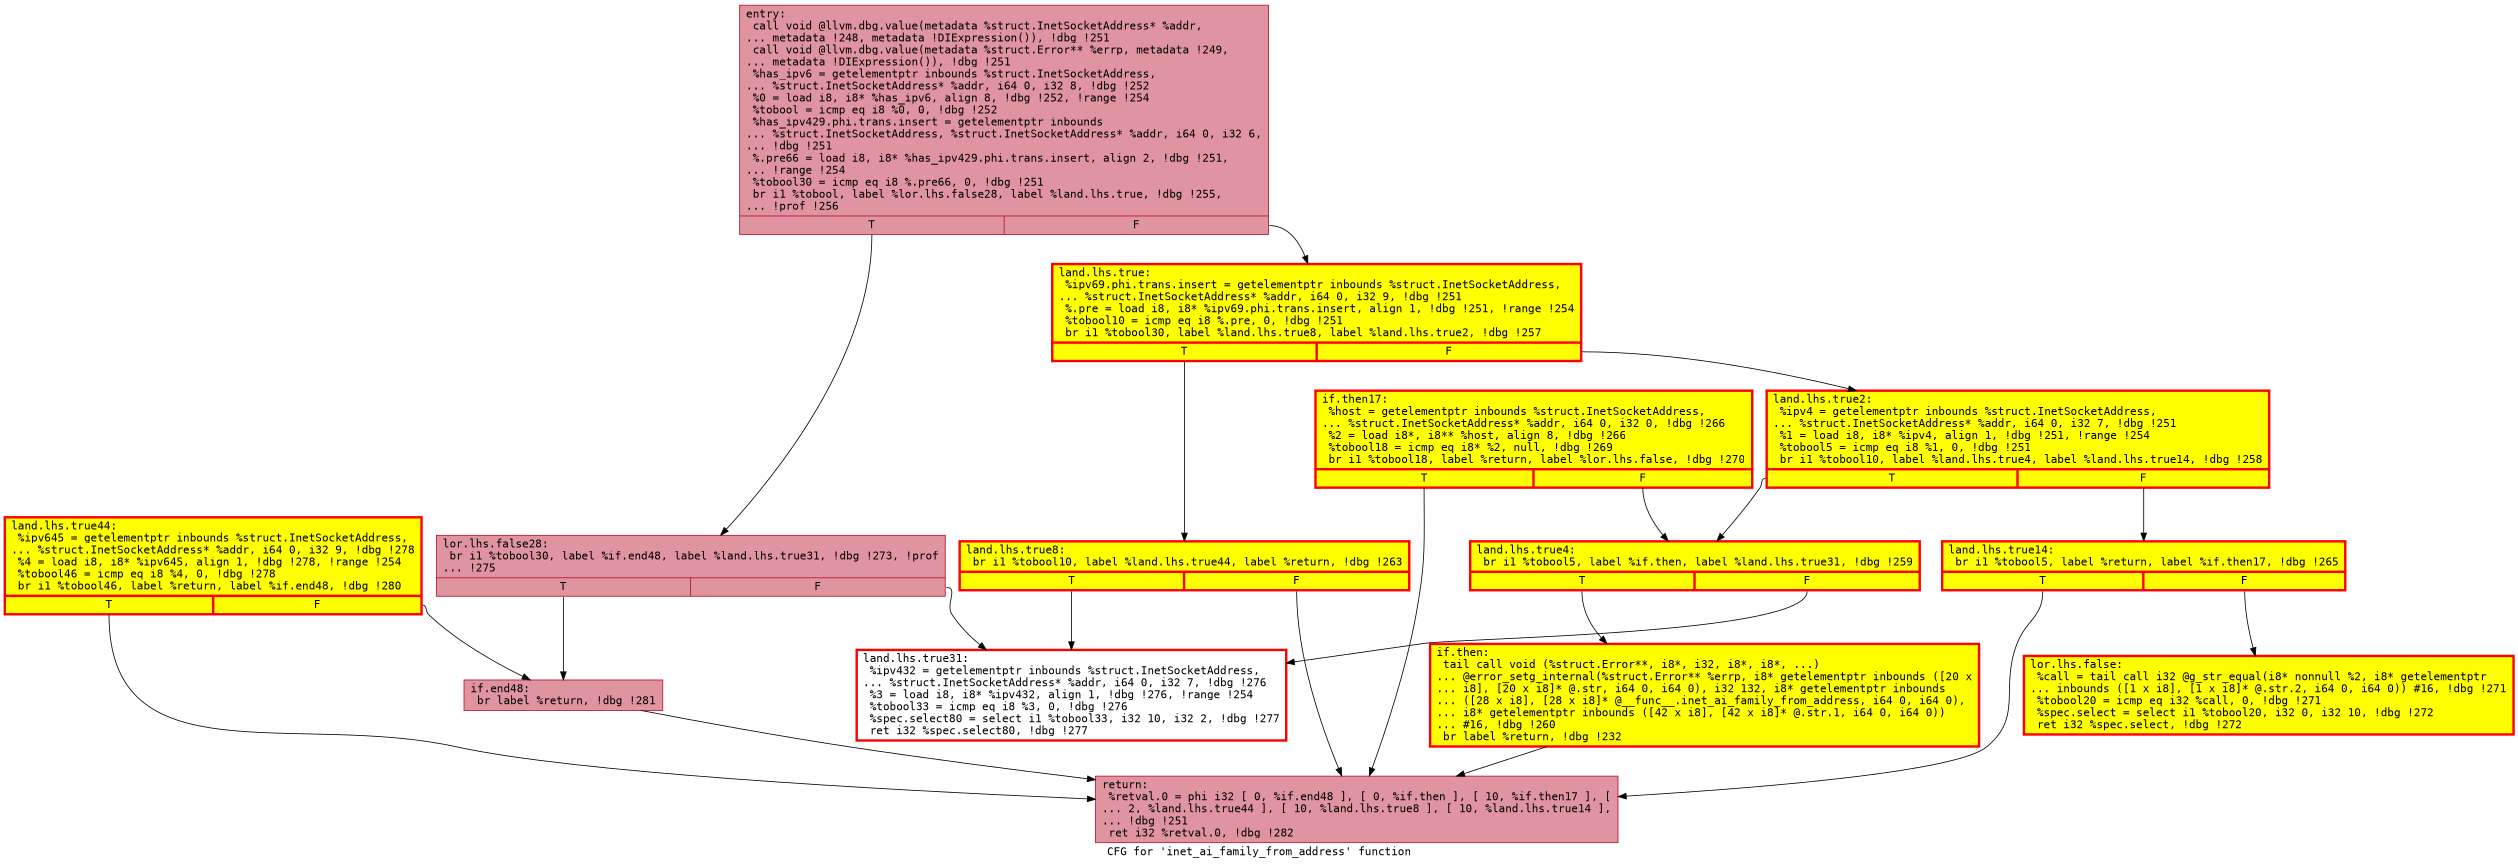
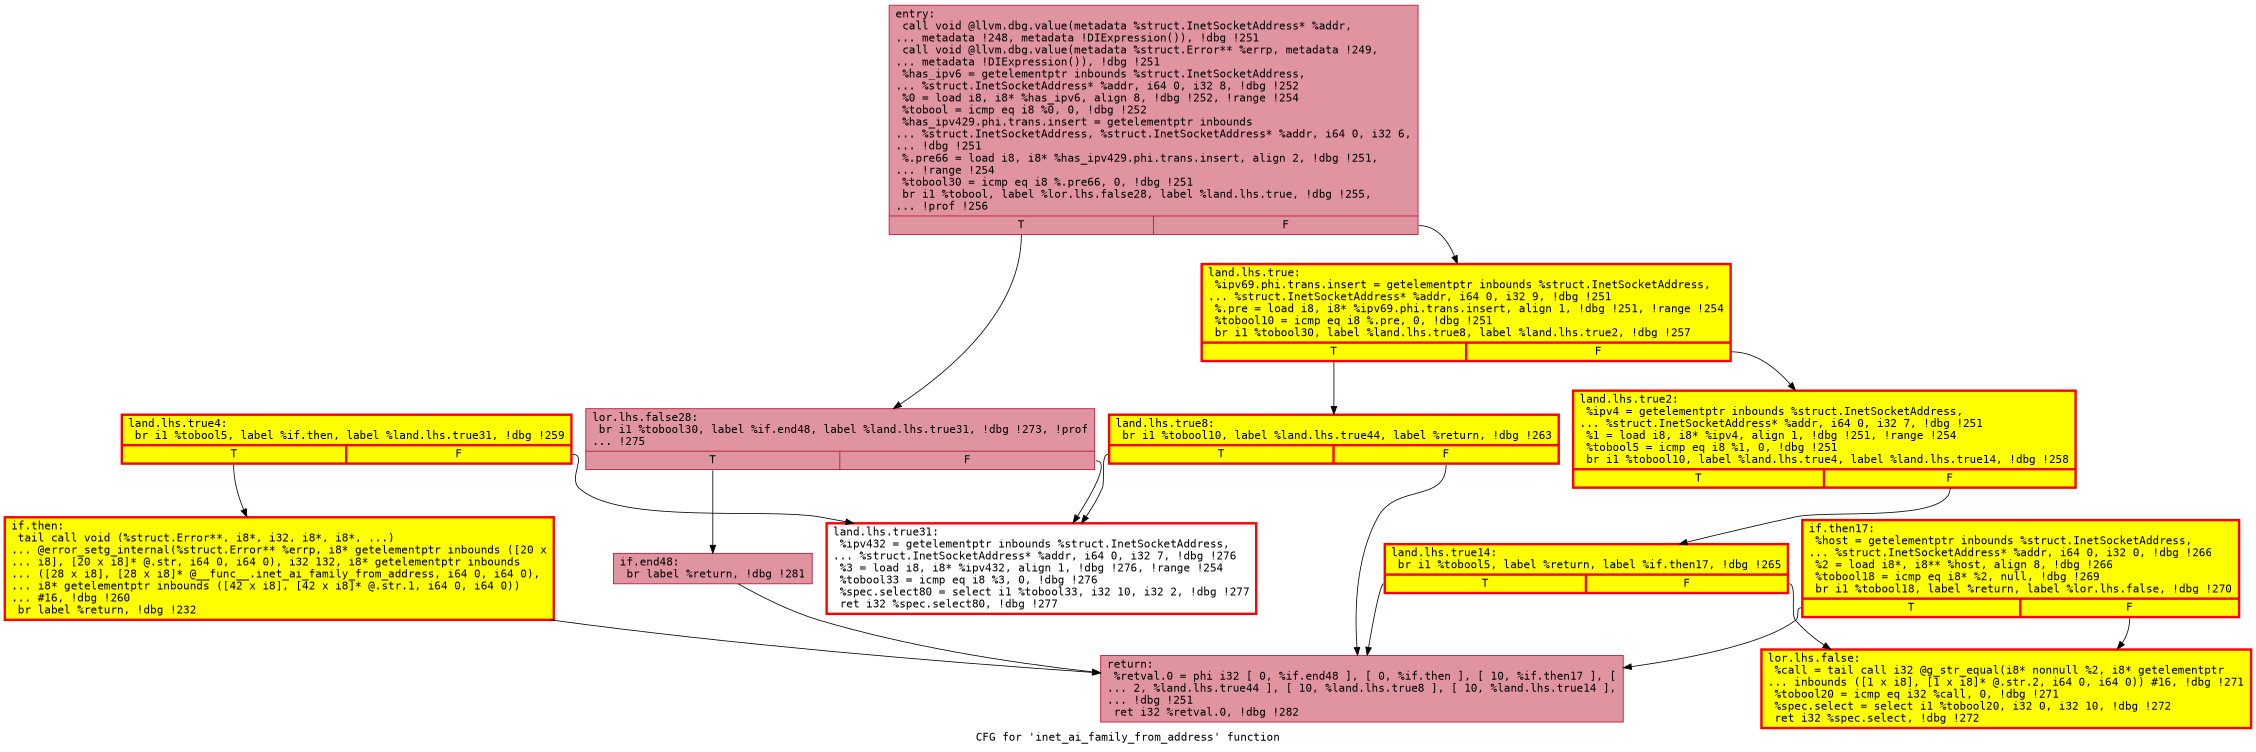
(1745, 507) -> none
(1649, 513) -> (2128, 631)
(213, 566) -> none
